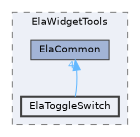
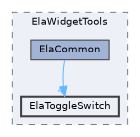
(77, 84) -> (63, 73)
